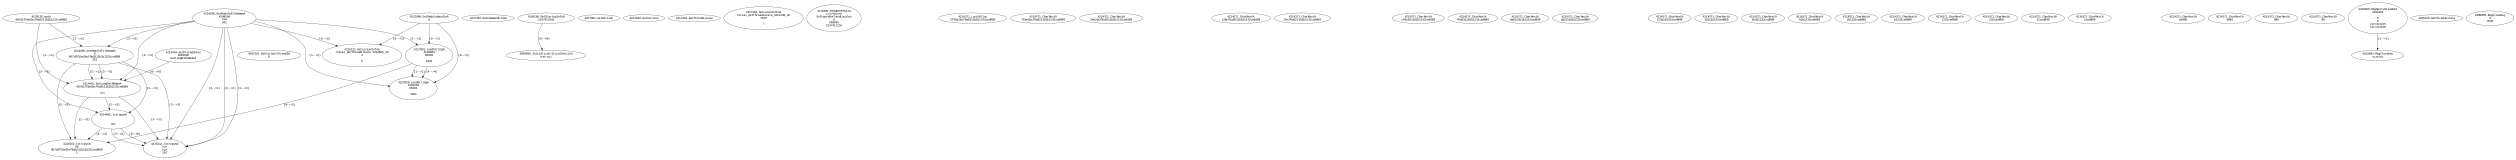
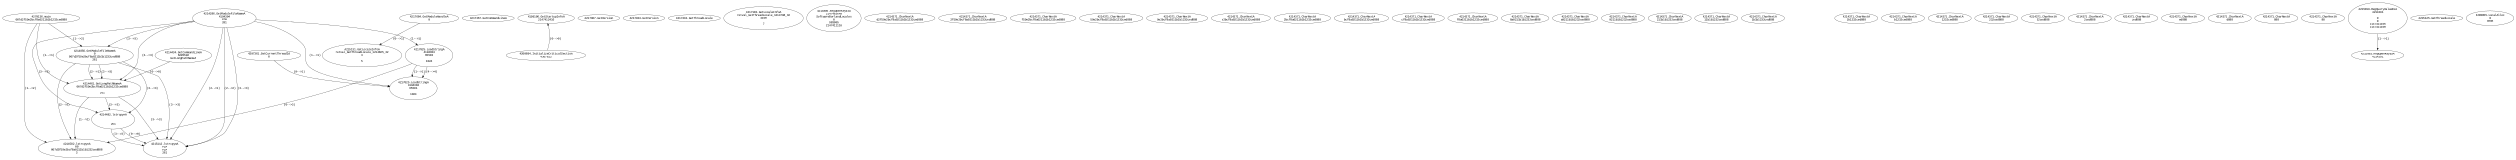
none -> (900, 18)
(973, 18) -> (973, 18)
none -> (1177, 18)
none -> (1361, 18)
none -> (1623, 18)
(1810, 18) -> none
none -> (2136, 18)
(2490, 18) -> (2490, 18)
(294, 33) -> none
(429, 33) -> none
(538, 36) -> (550, 38)
(458, 54) -> (329, 81)
(183, 55) -> (183, 55)
(2378, 55) -> (2378, 55)
(96, 133) -> (25, 86)
